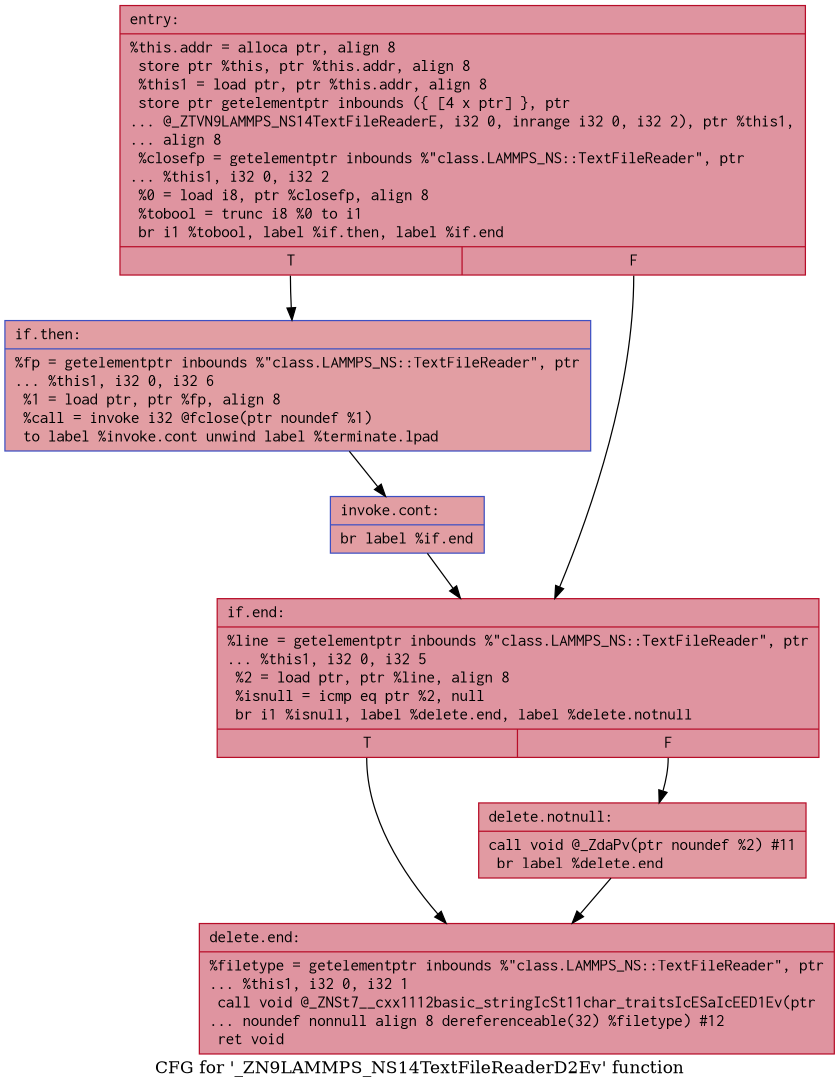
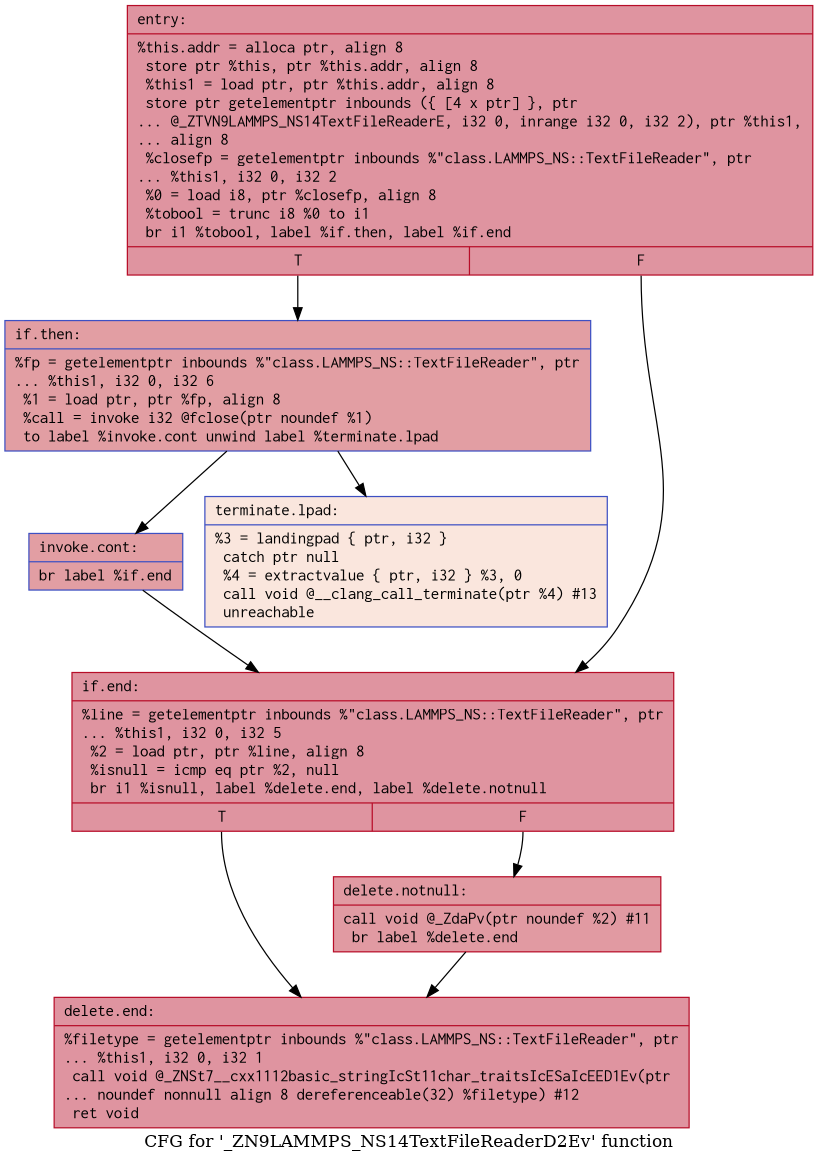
none -> (406, 562)
